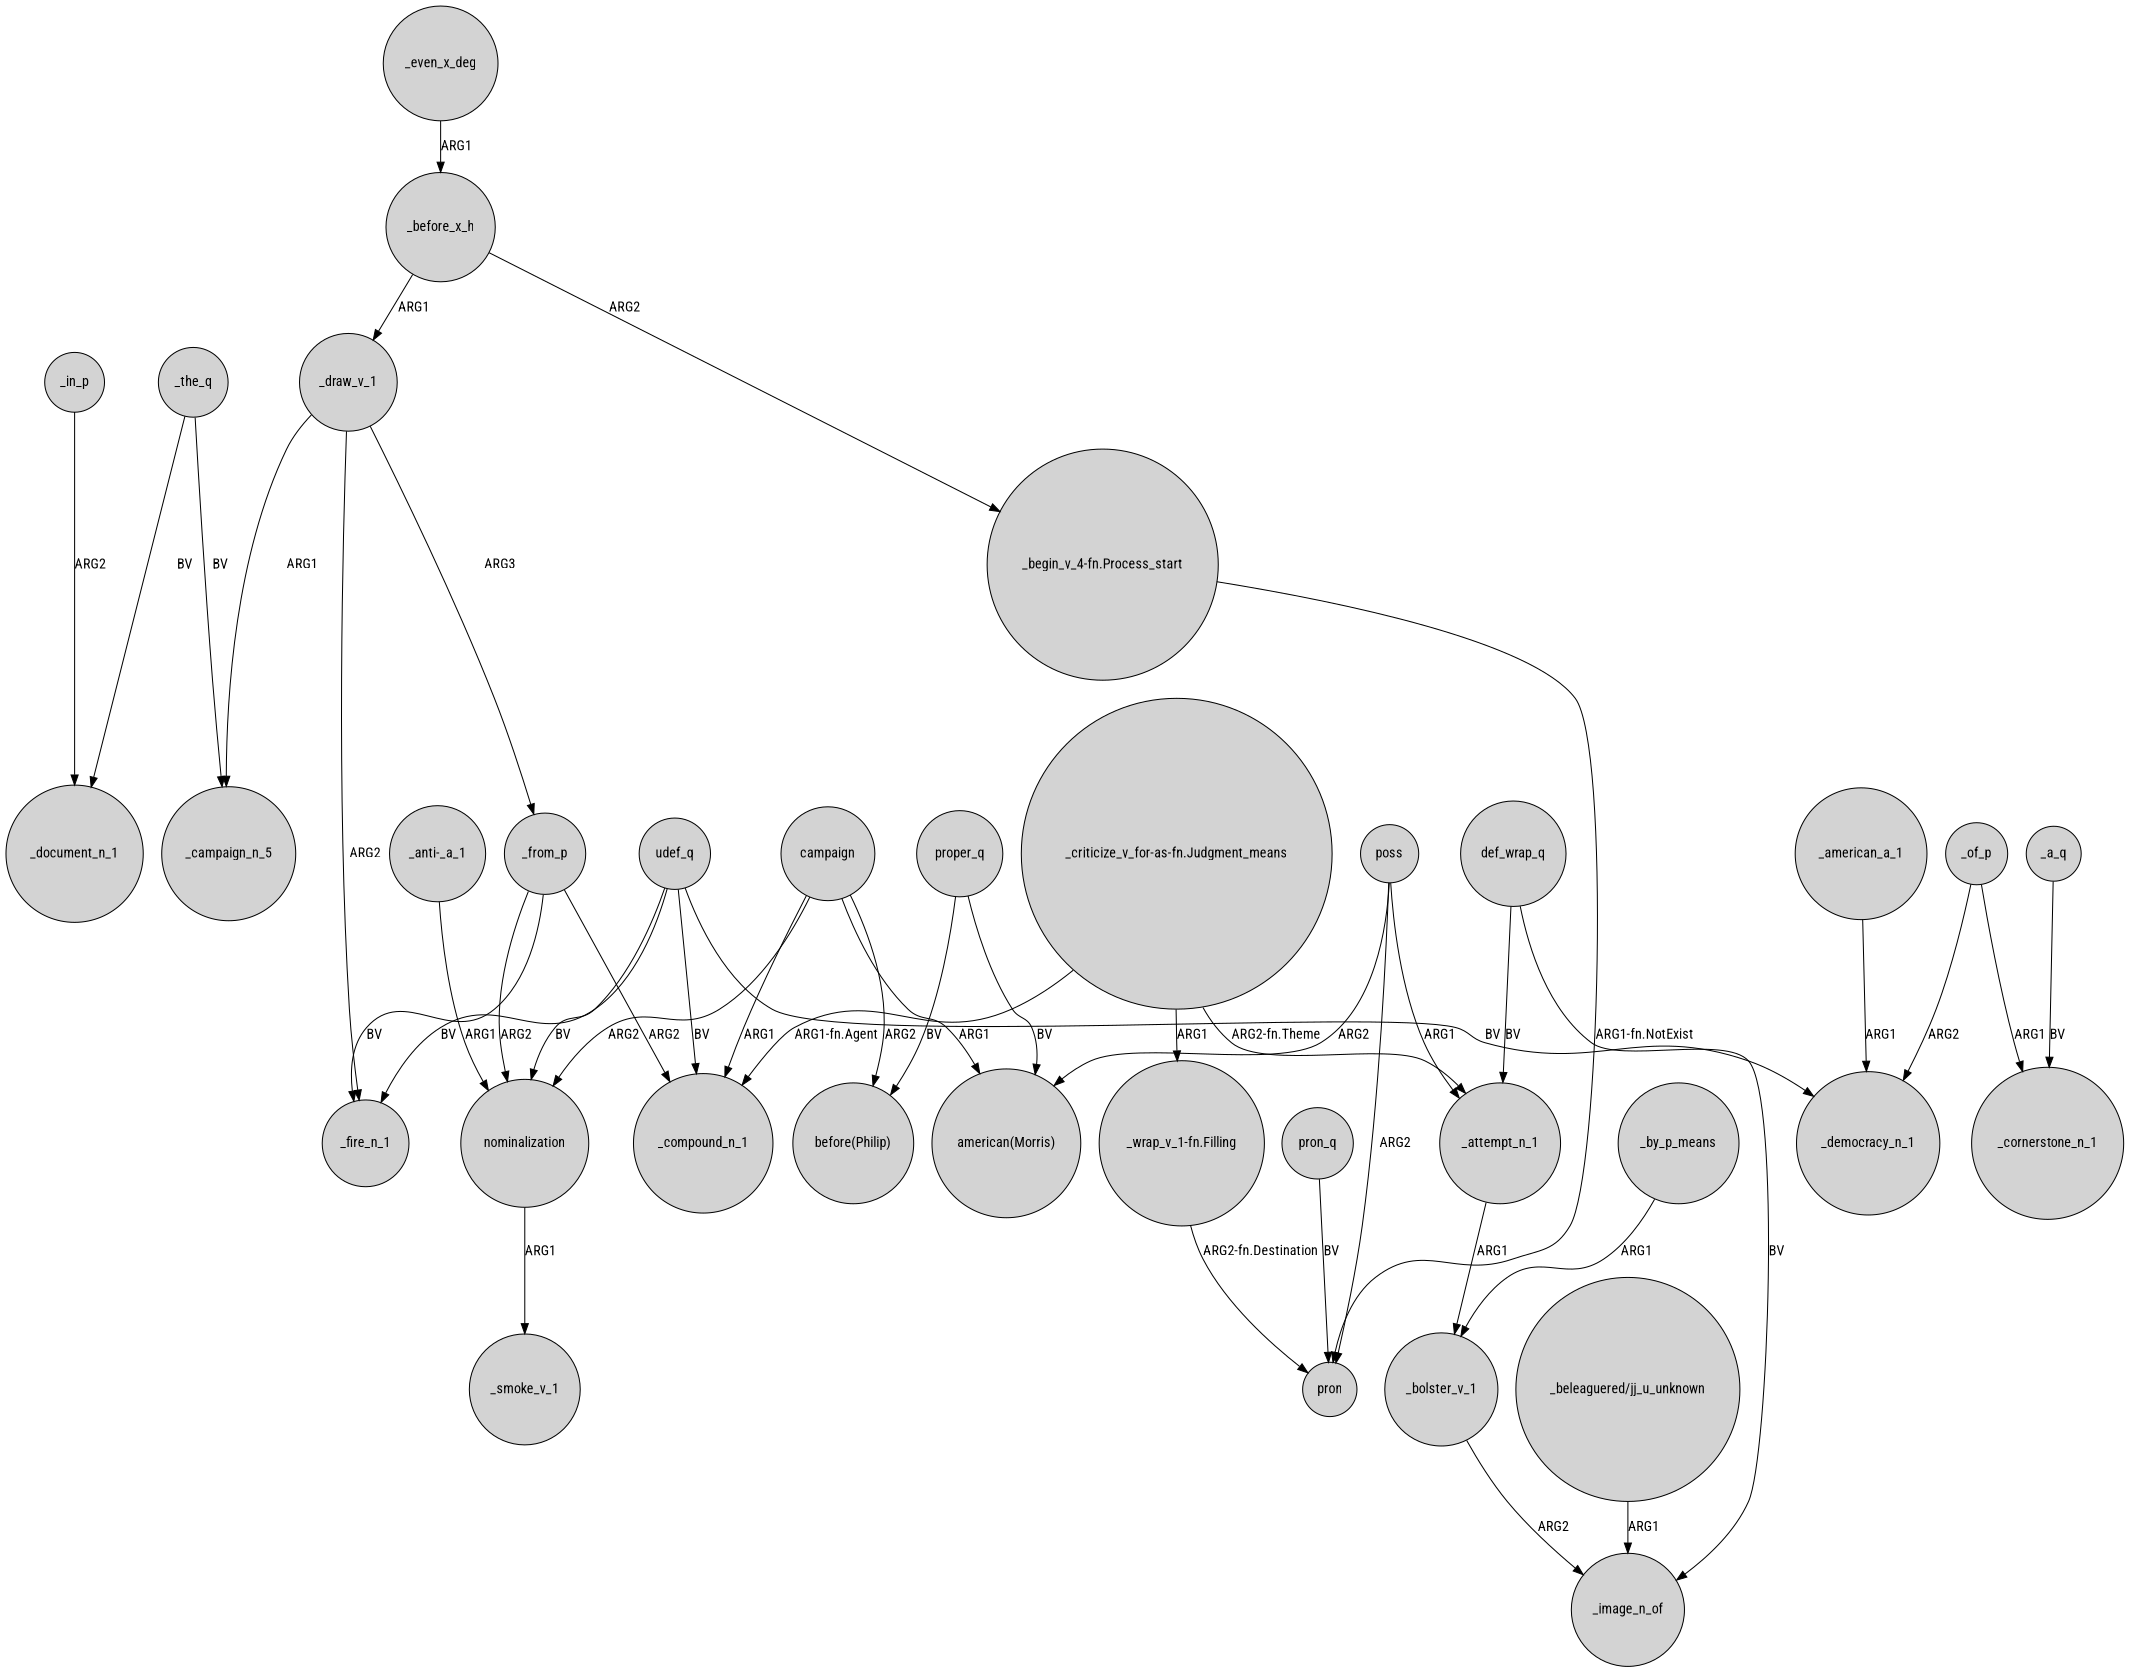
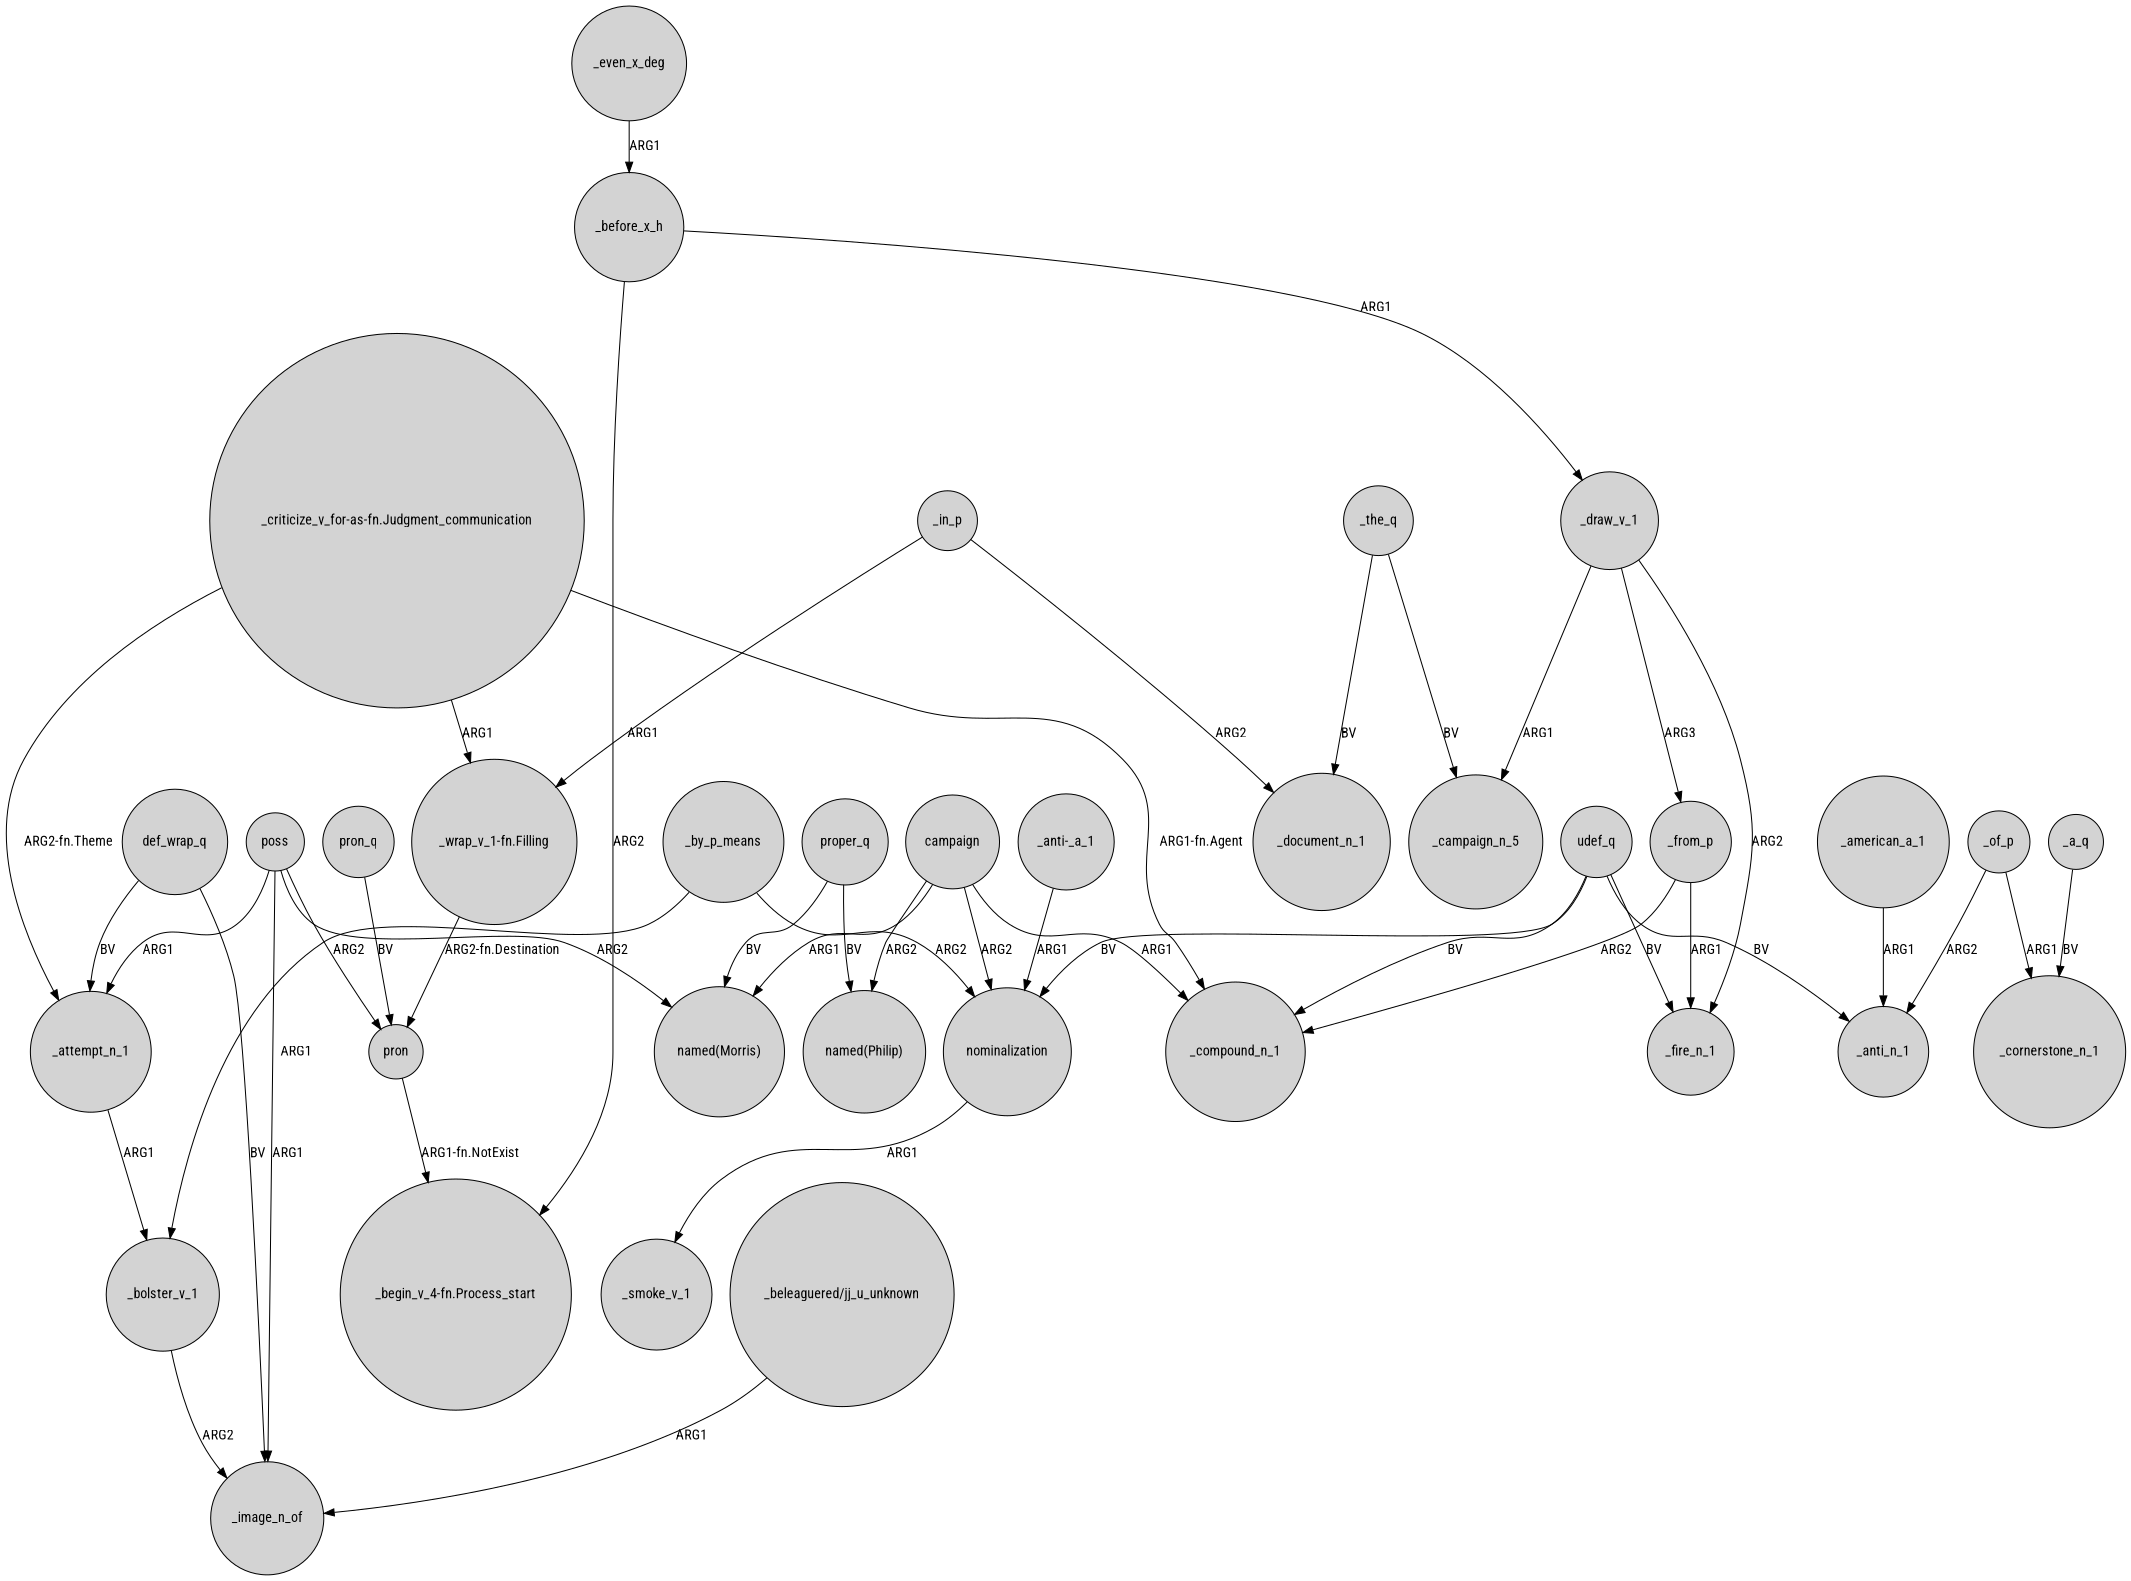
none -> (749, 648)
(1177, 854) -> (397, 521)
(1597, 920) -> (414, 1125)
(503, 980) -> (902, 936)
(375, 1035) -> (1706, 950)
(853, 1143) -> (864, 1052)
(1006, 1143) -> (719, 1052)
(1868, 1143) -> (1883, 1052)
none -> (272, 1161)
